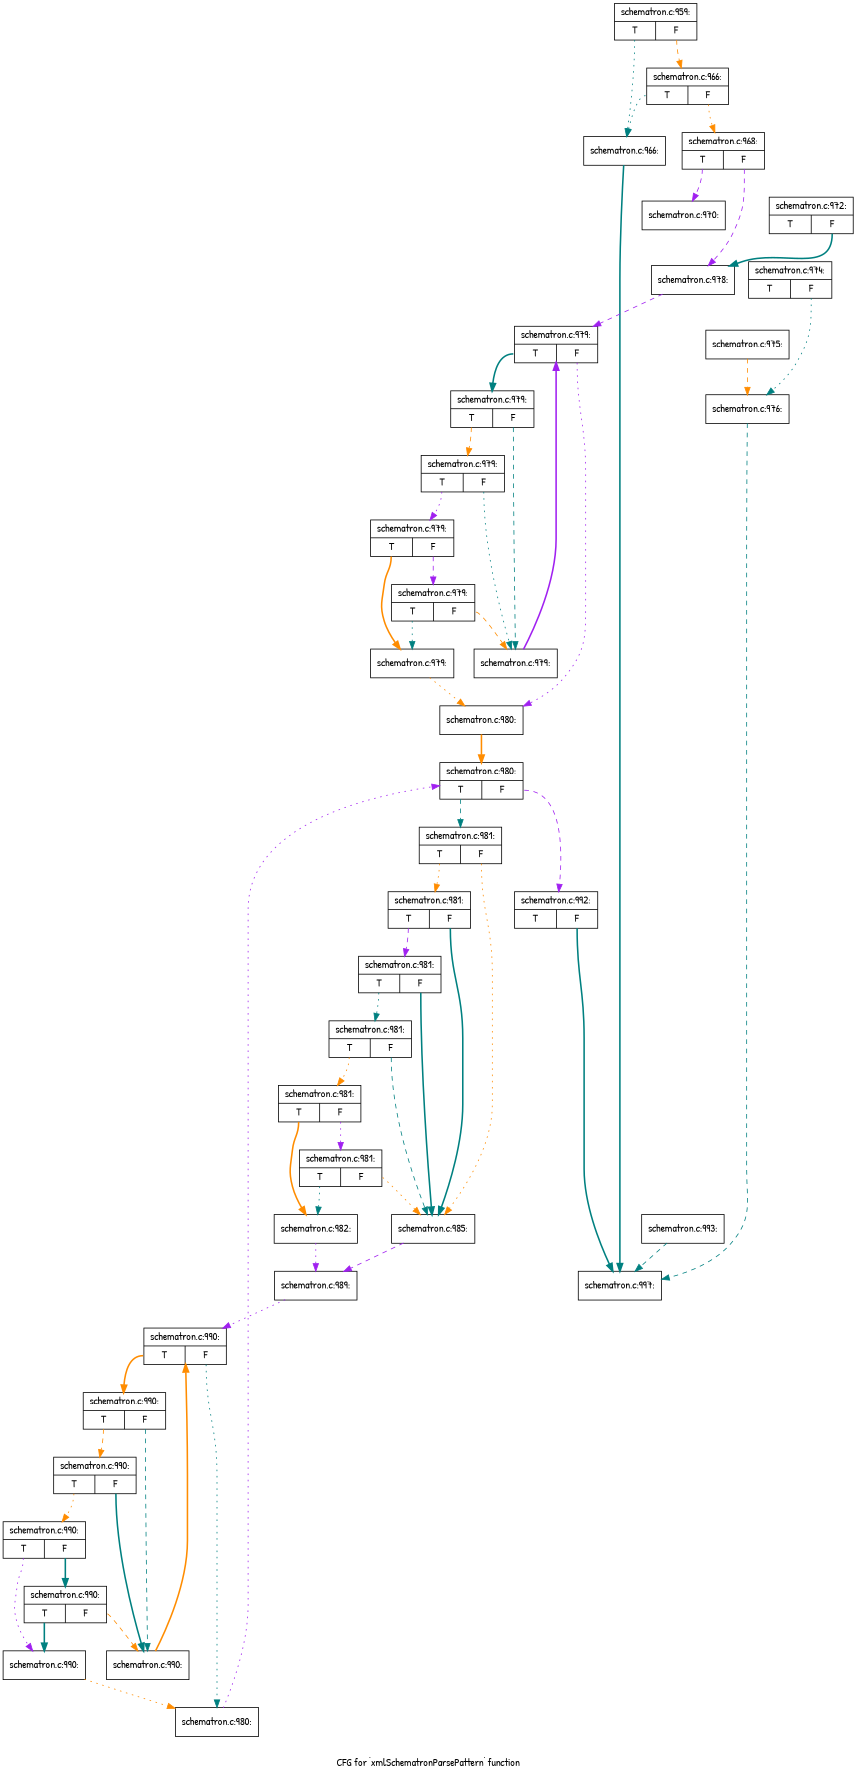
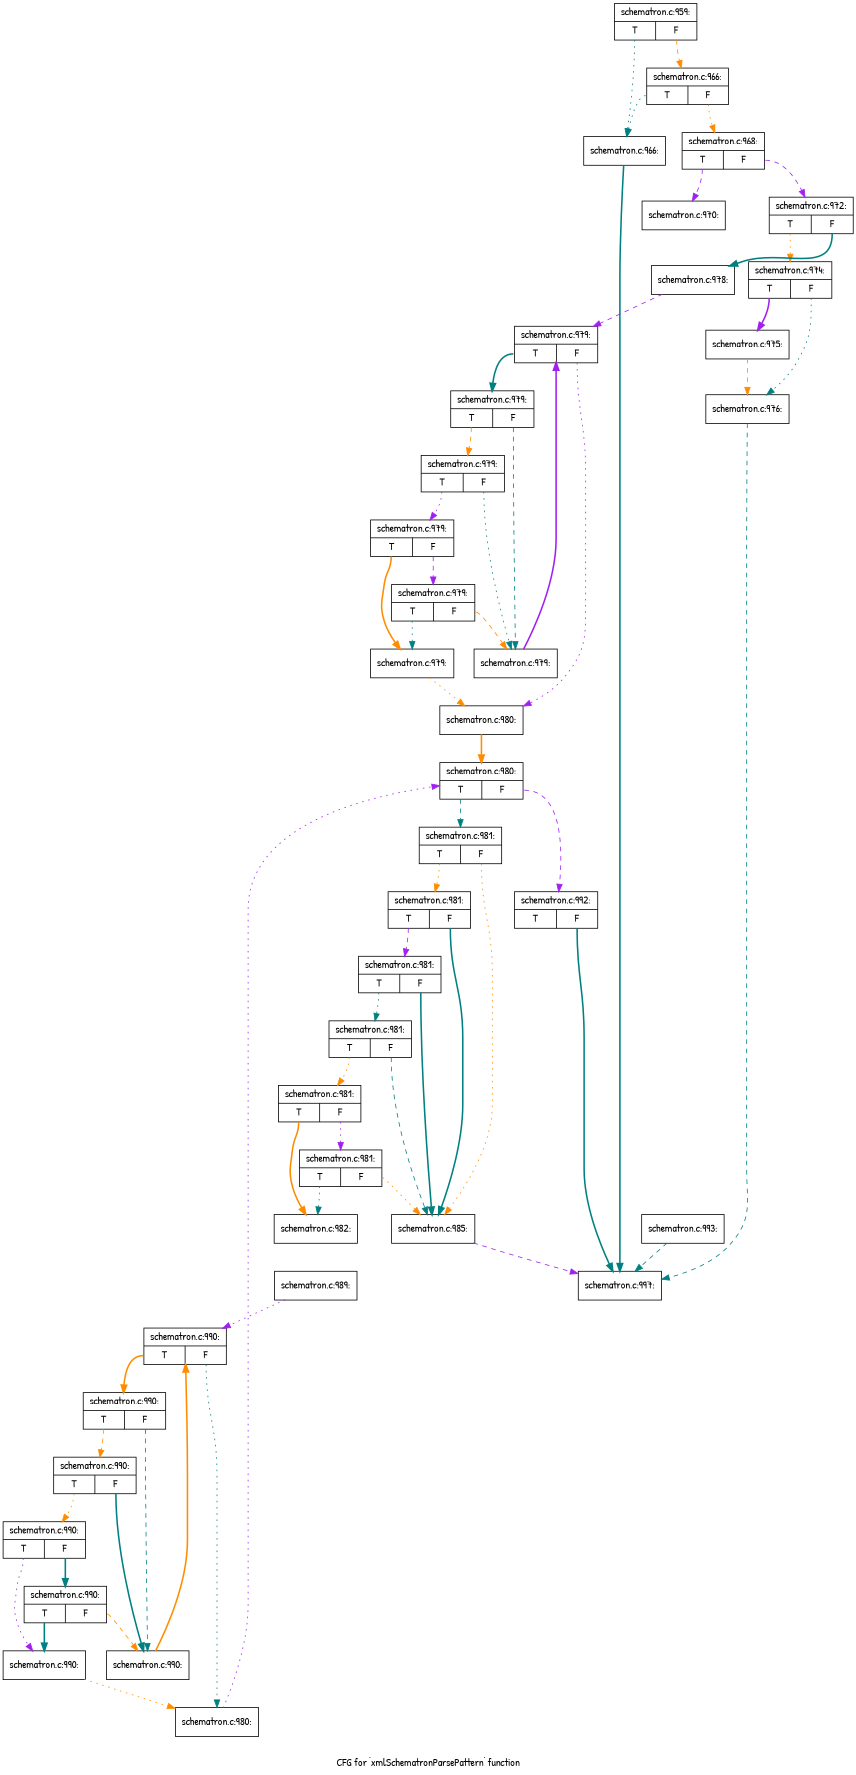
(739, 218) -> (787, 170)
none -> (790, 244)
none -> (767, 311)
(316, 1253) -> none
(377, 1256) -> (522, 1258)
